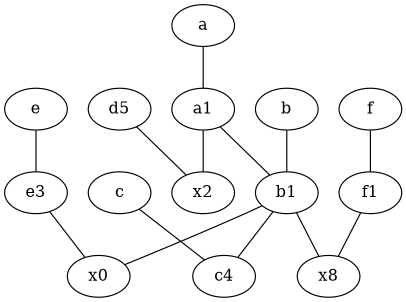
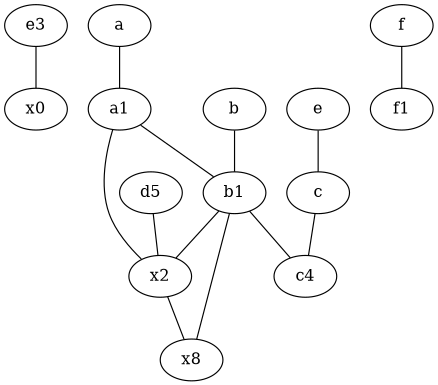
(36, 151) -> (318, 151)
(349, 235) -> (176, 318)
(194, 236) -> (197, 235)
